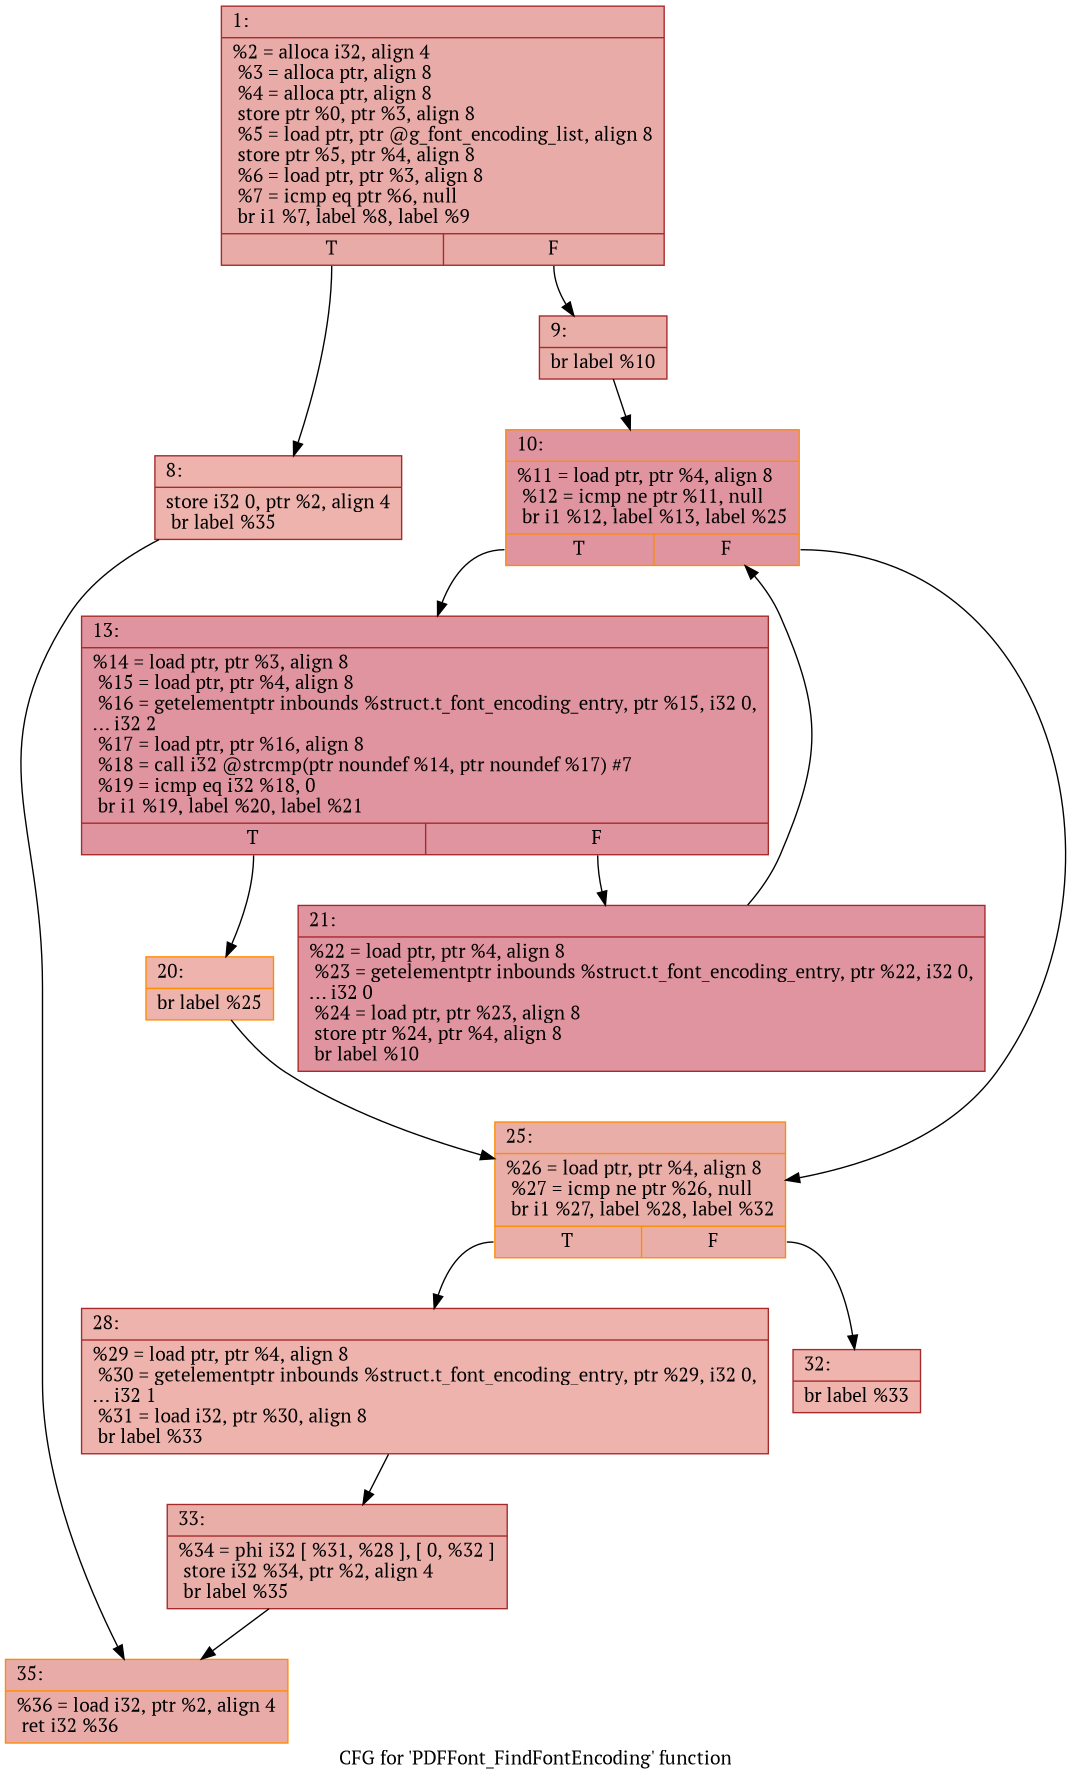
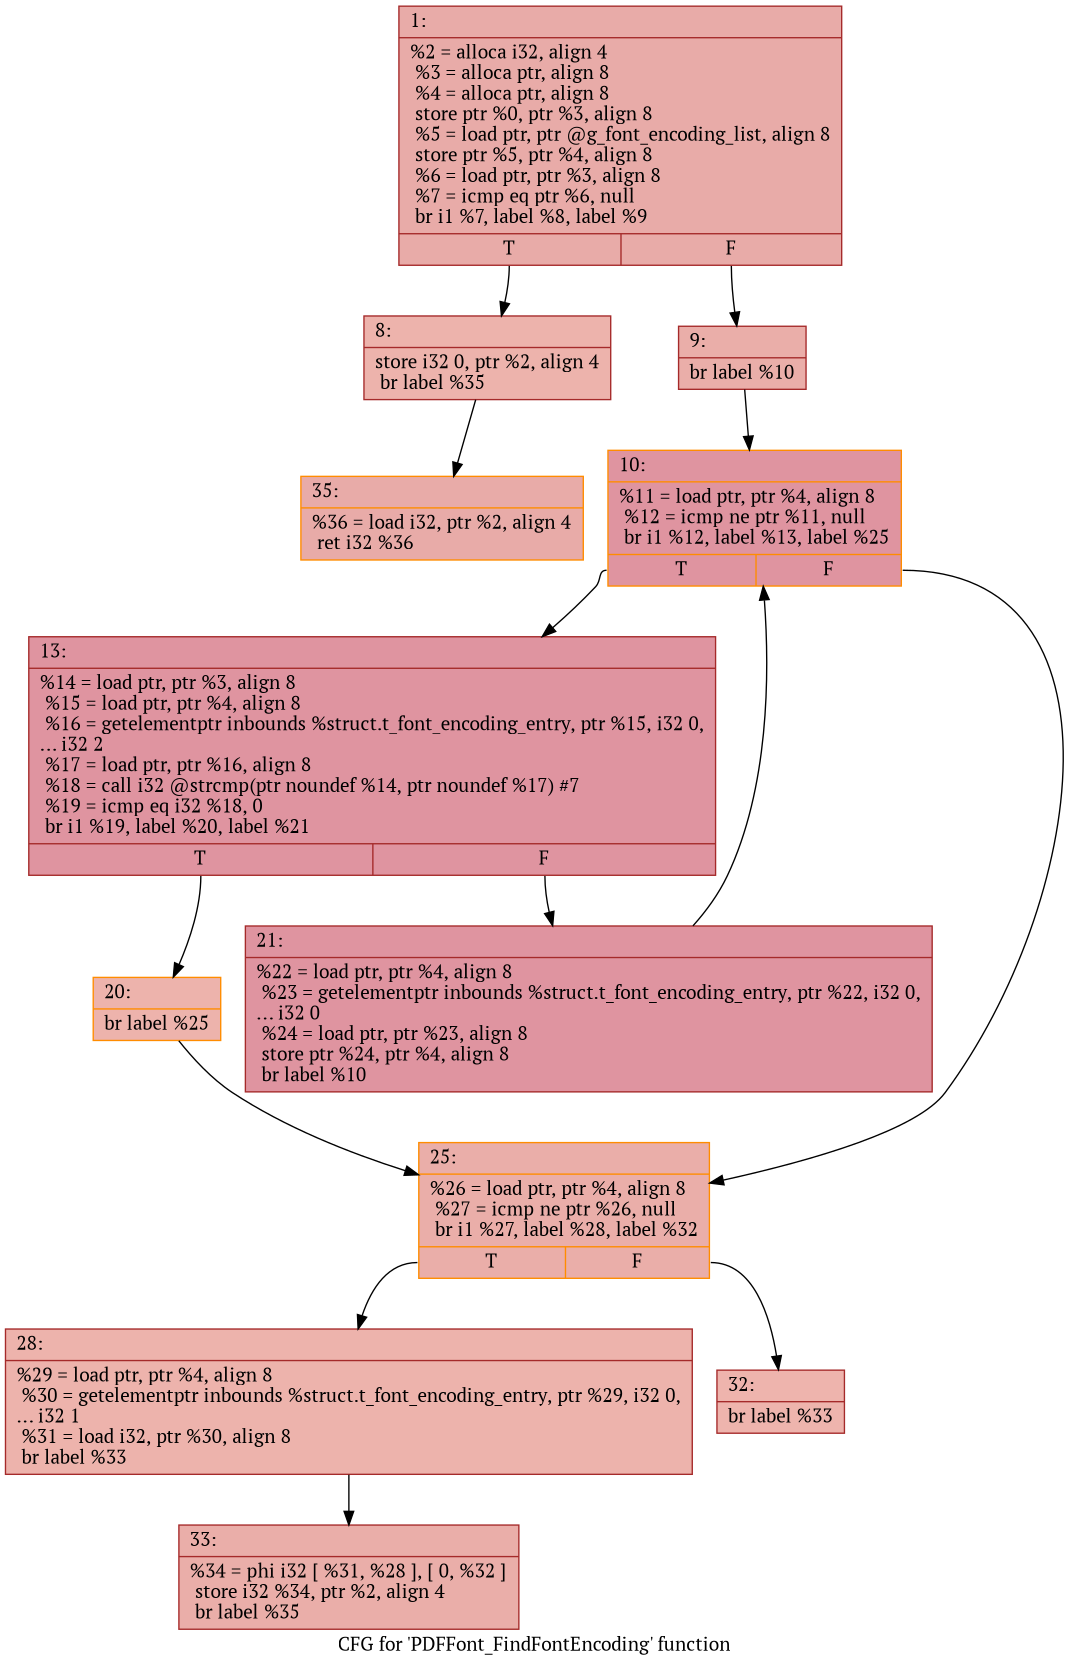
(241, 1630) -> none
